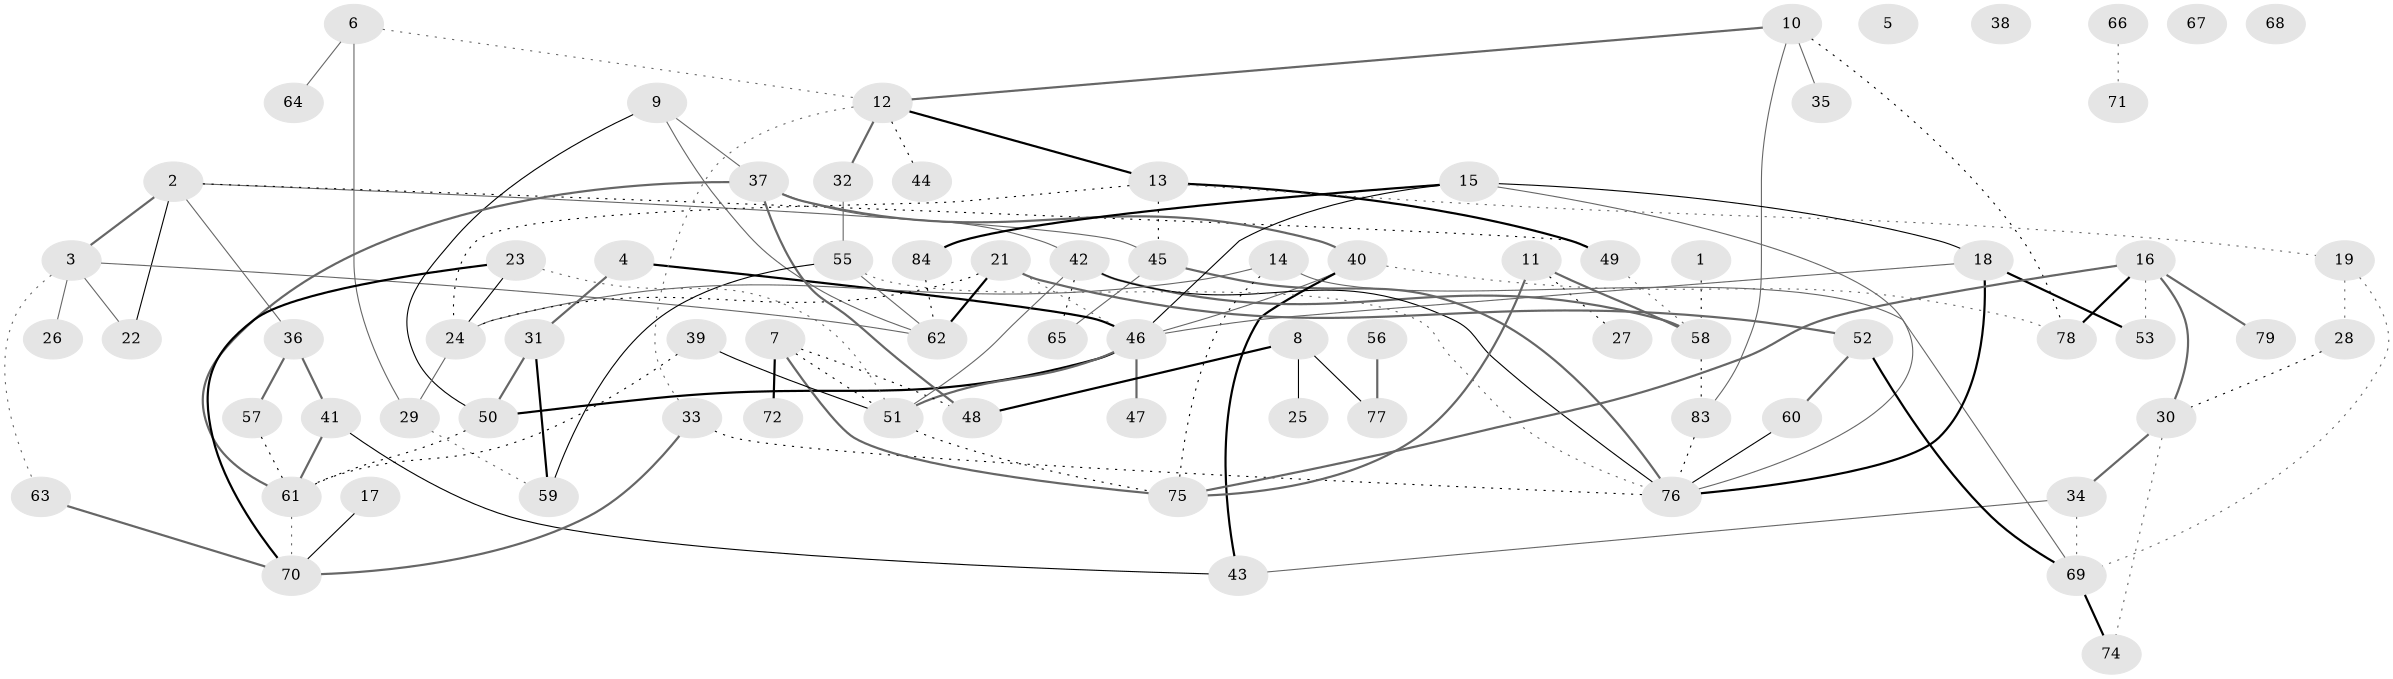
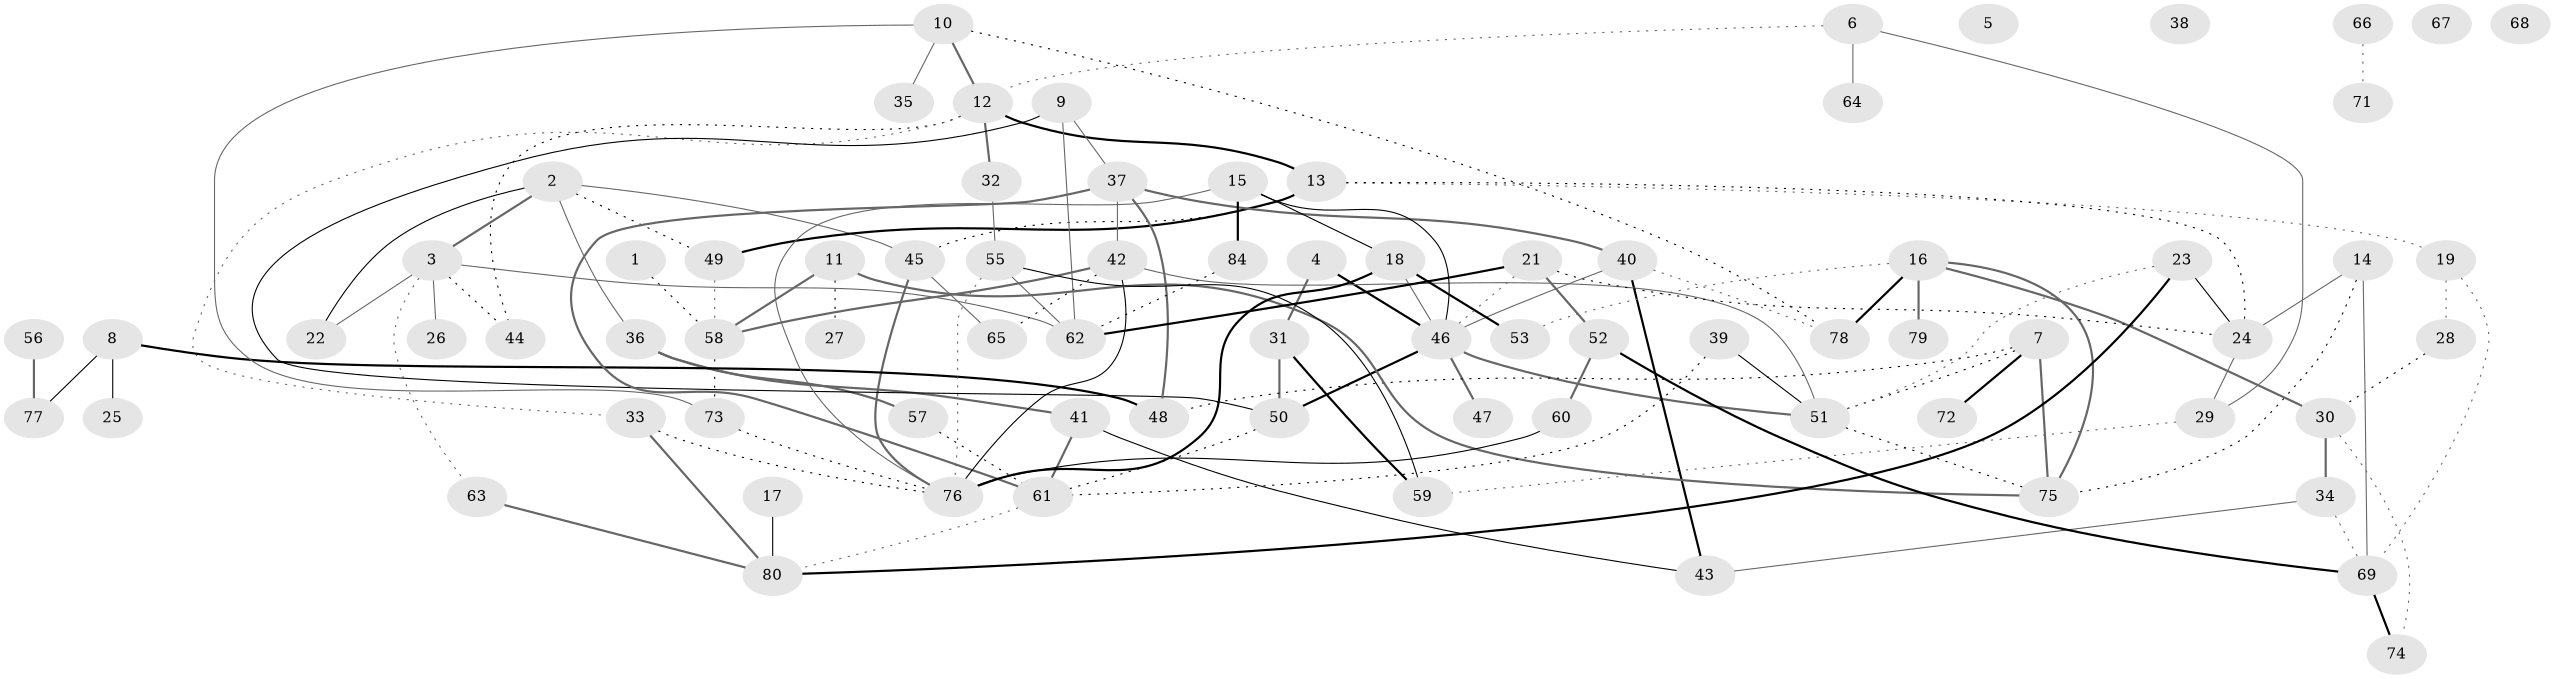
none -> (474, 300)
(1701, 418) -> (715, 418)
(292, 576) -> (773, 576)
